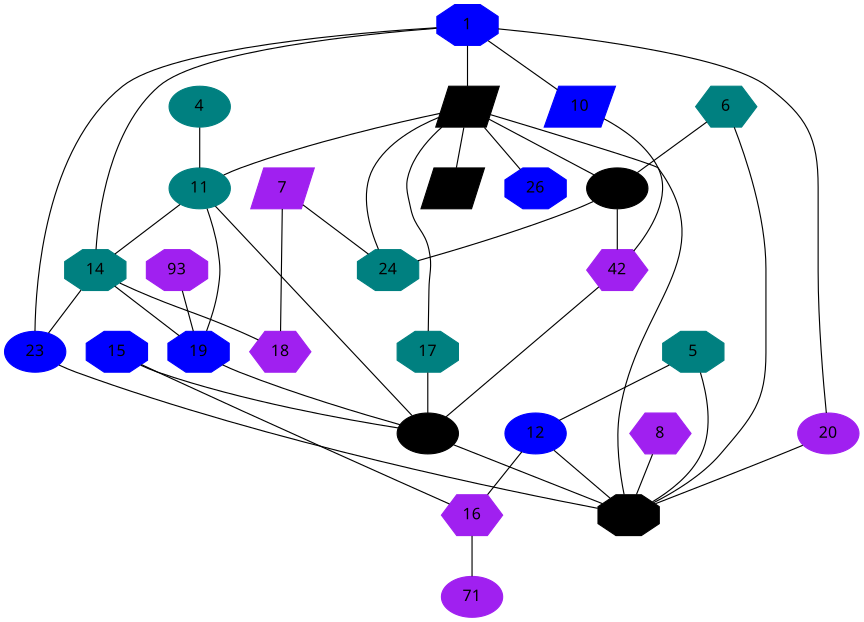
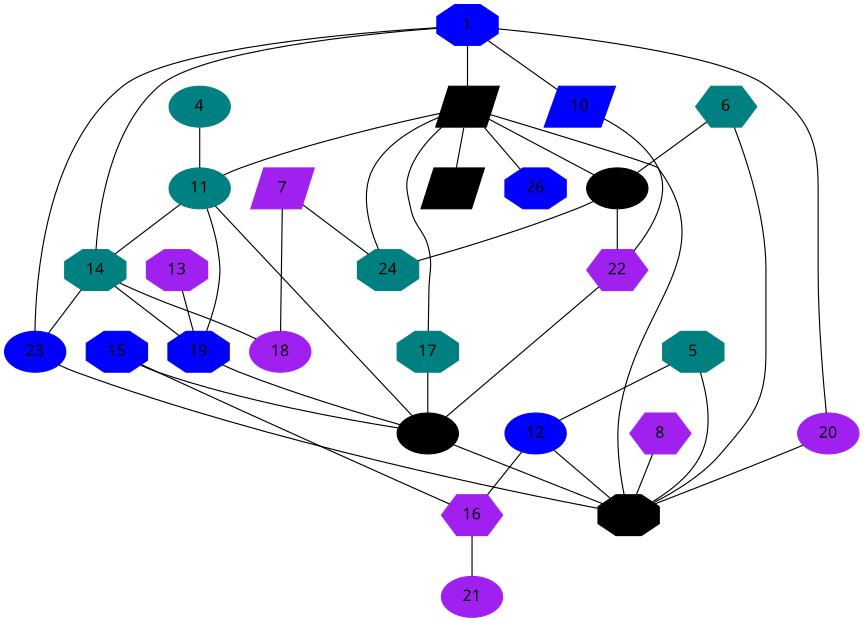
(177, 270) -> (177, 270)
(617, 270) -> (617, 270)
(280, 352) -> (280, 352)
(472, 597) -> (472, 597)
